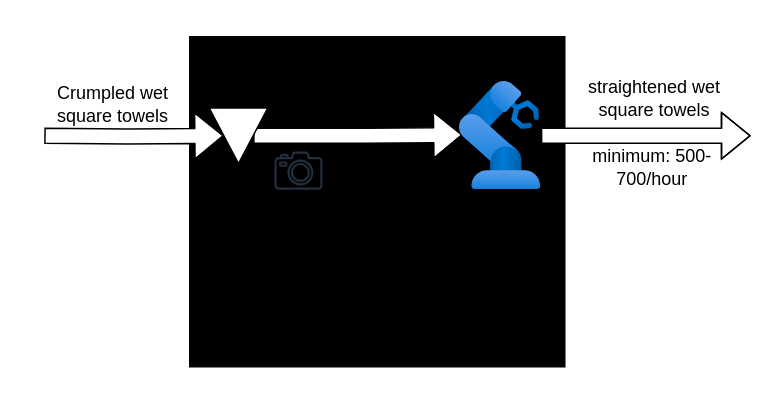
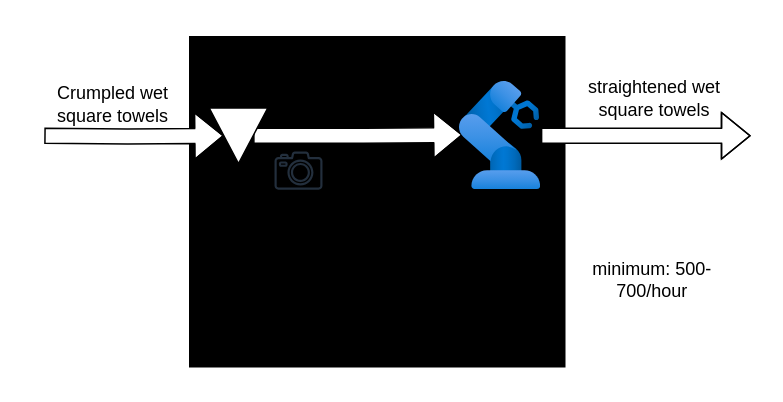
(653, 167) -> (653, 280)
